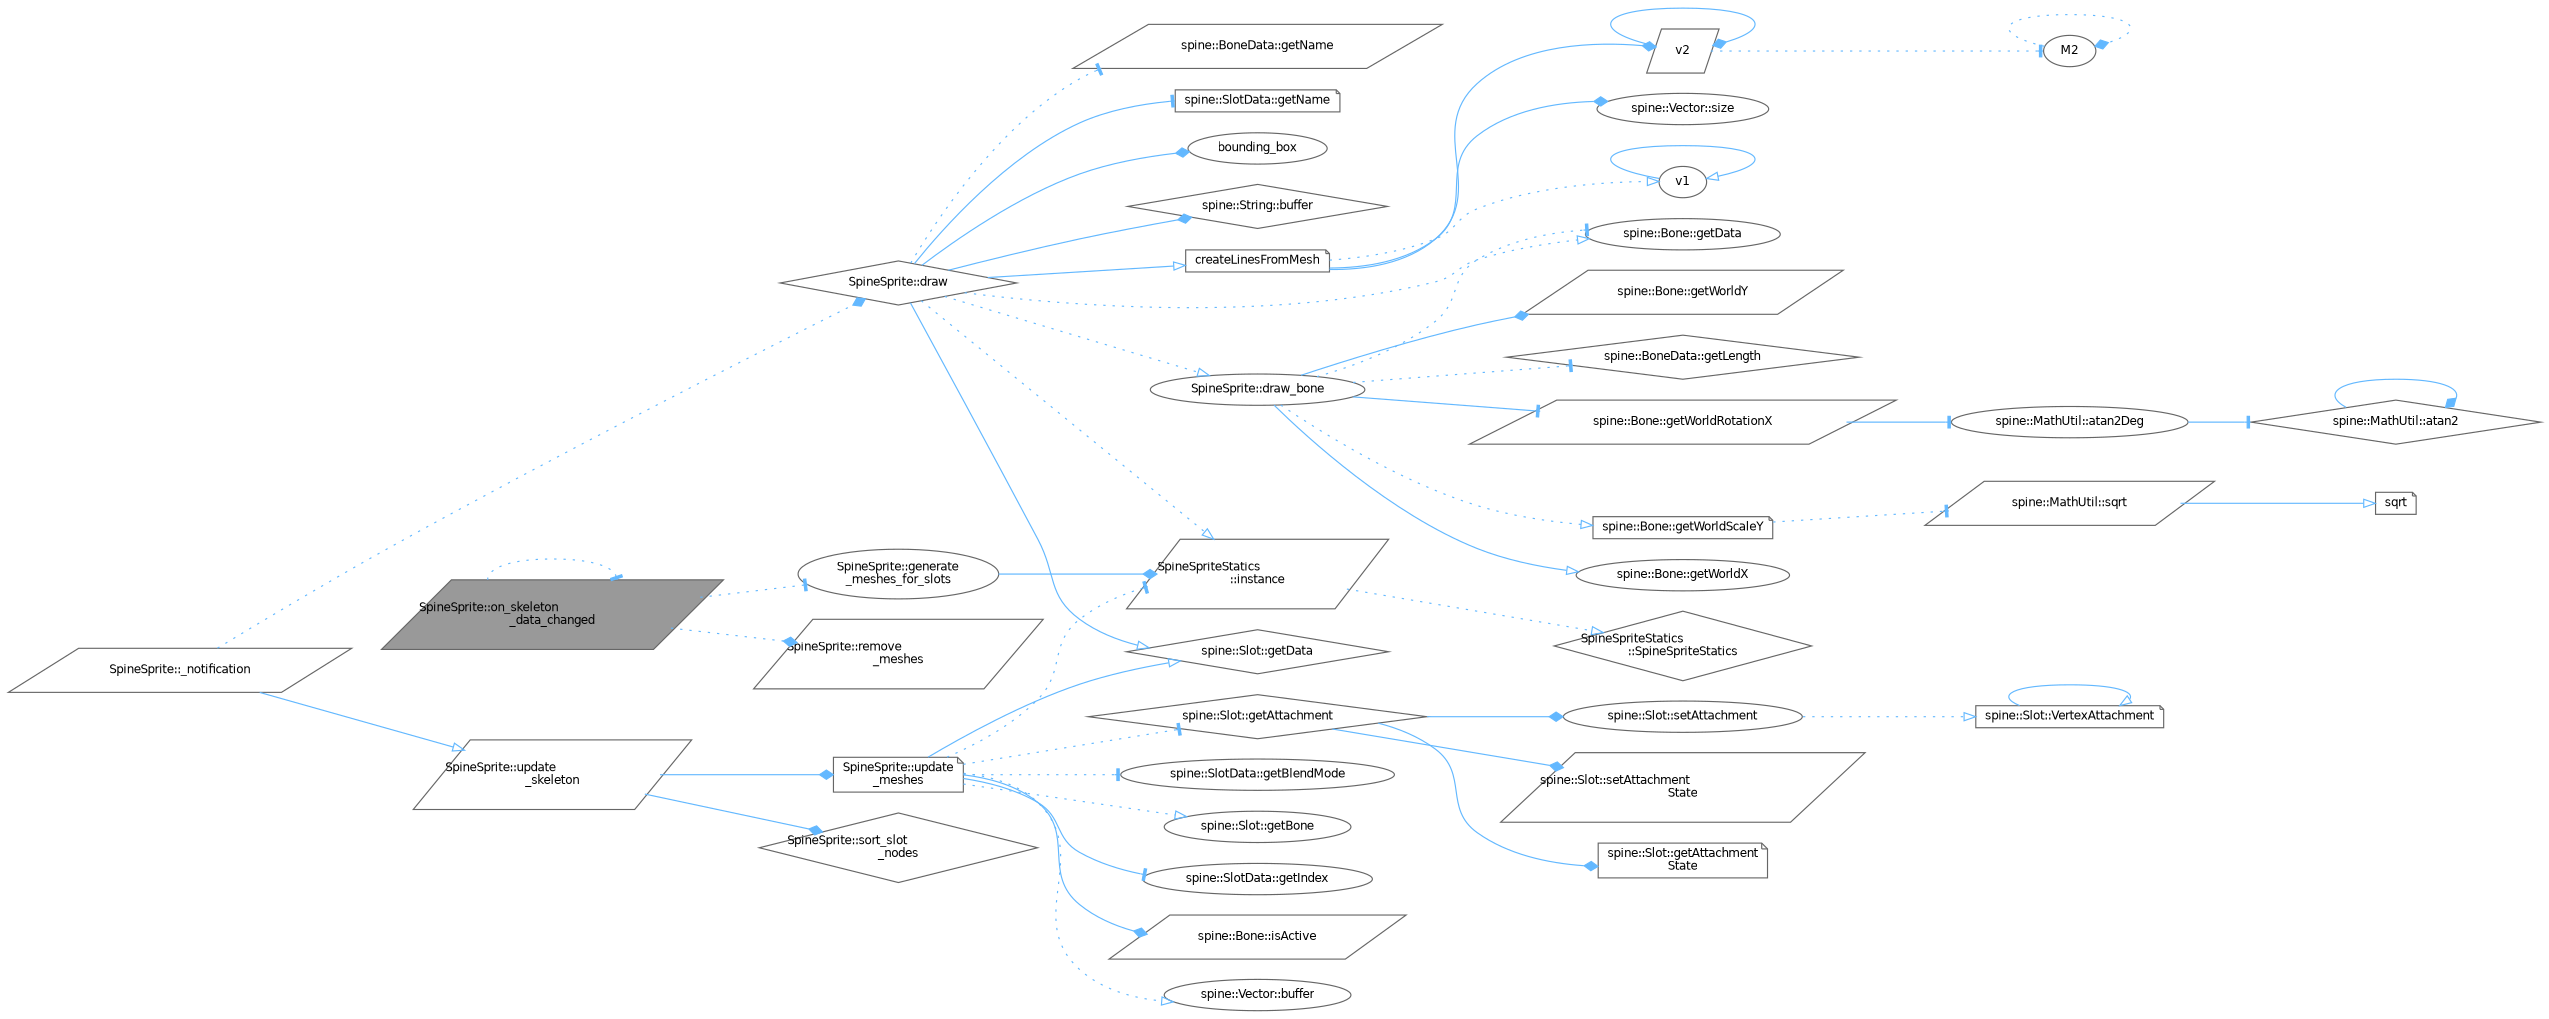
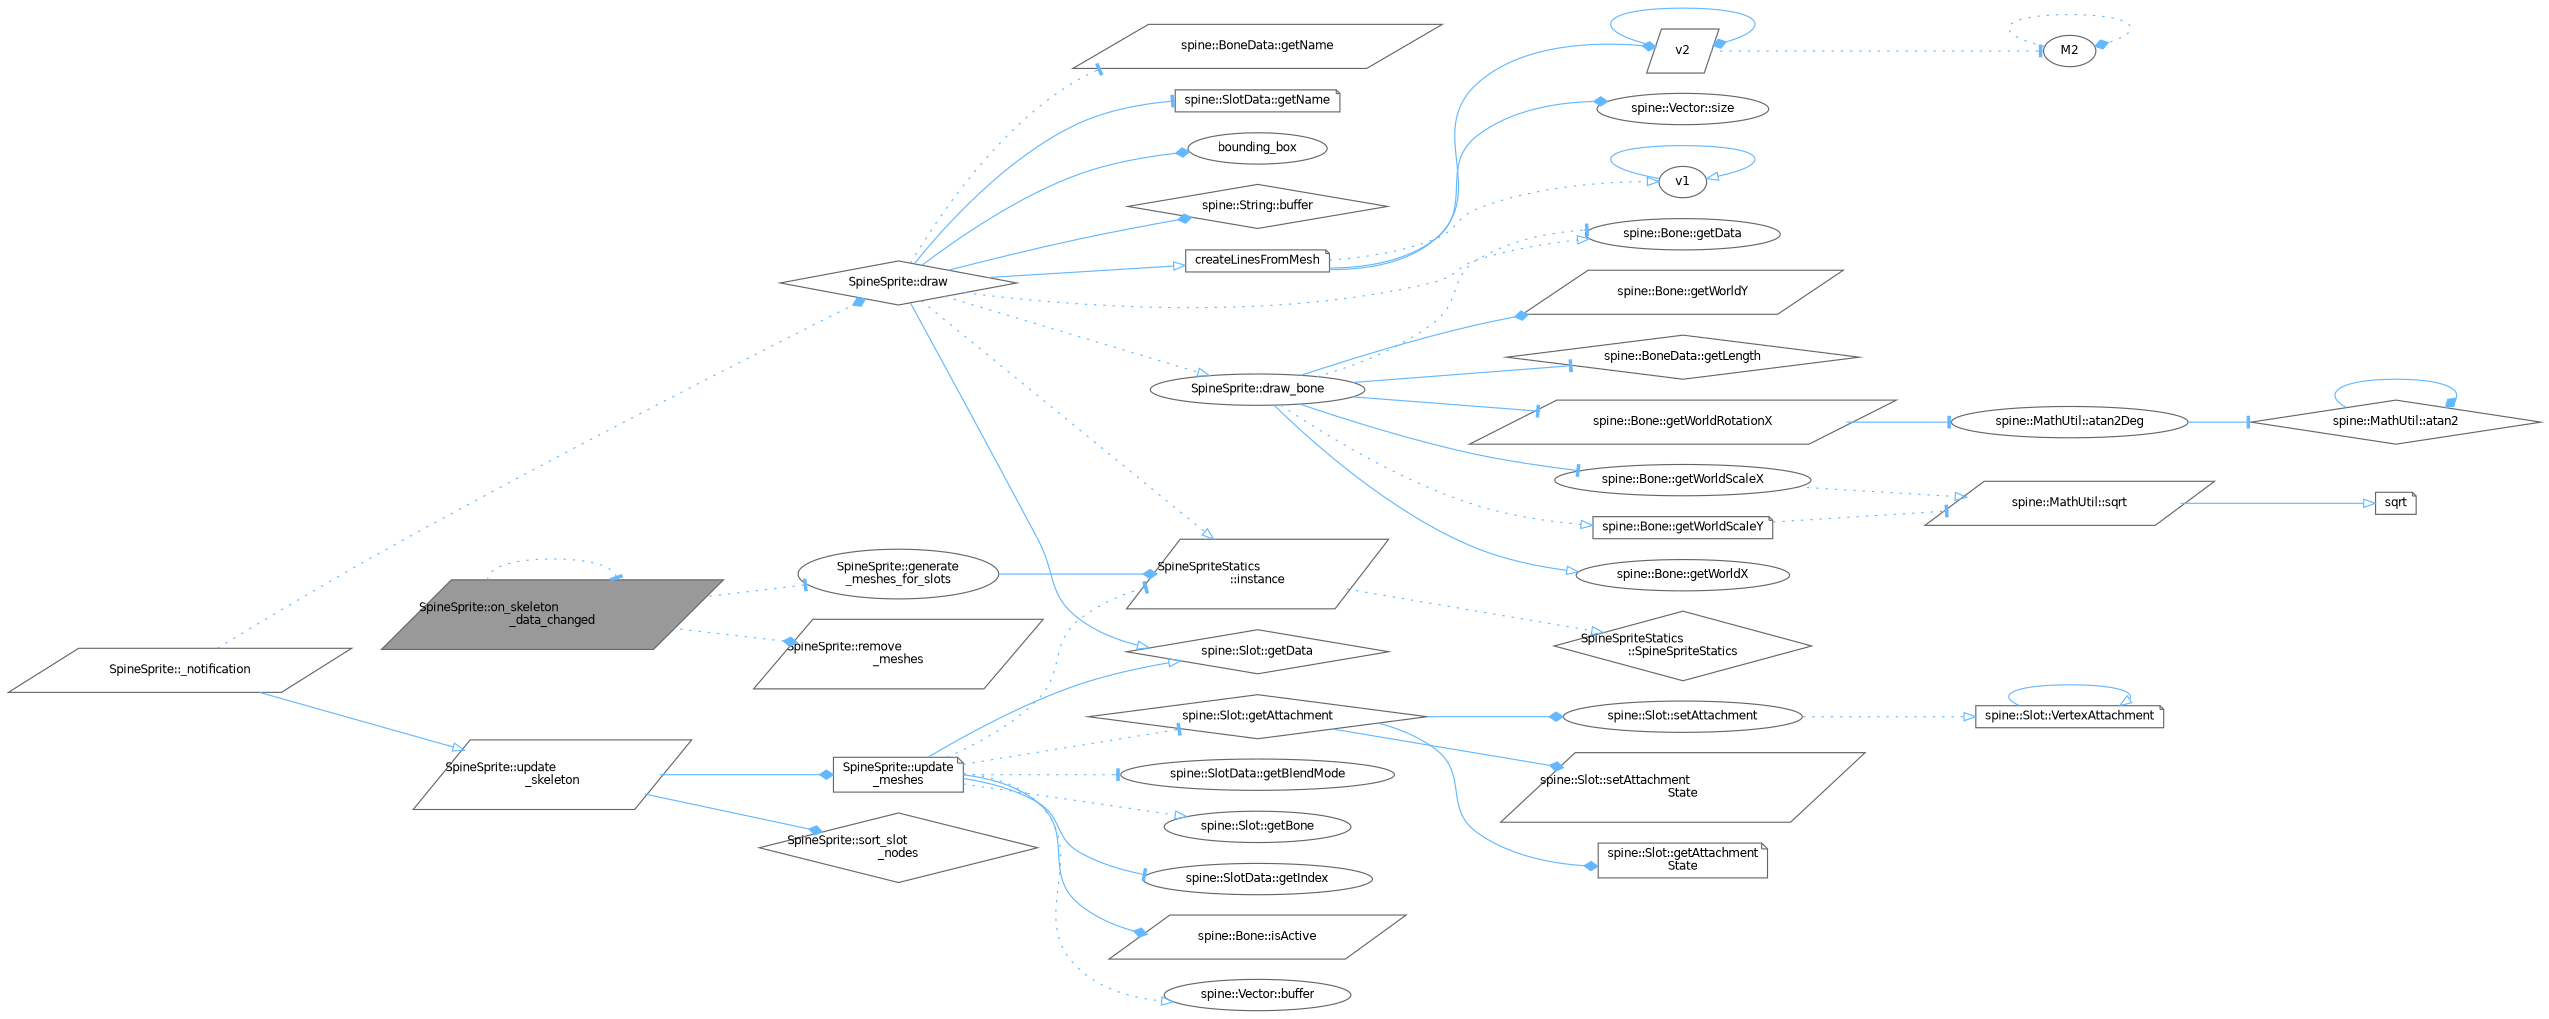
(1460, 374) -> (1460, 374)
none -> (1683, 480)
